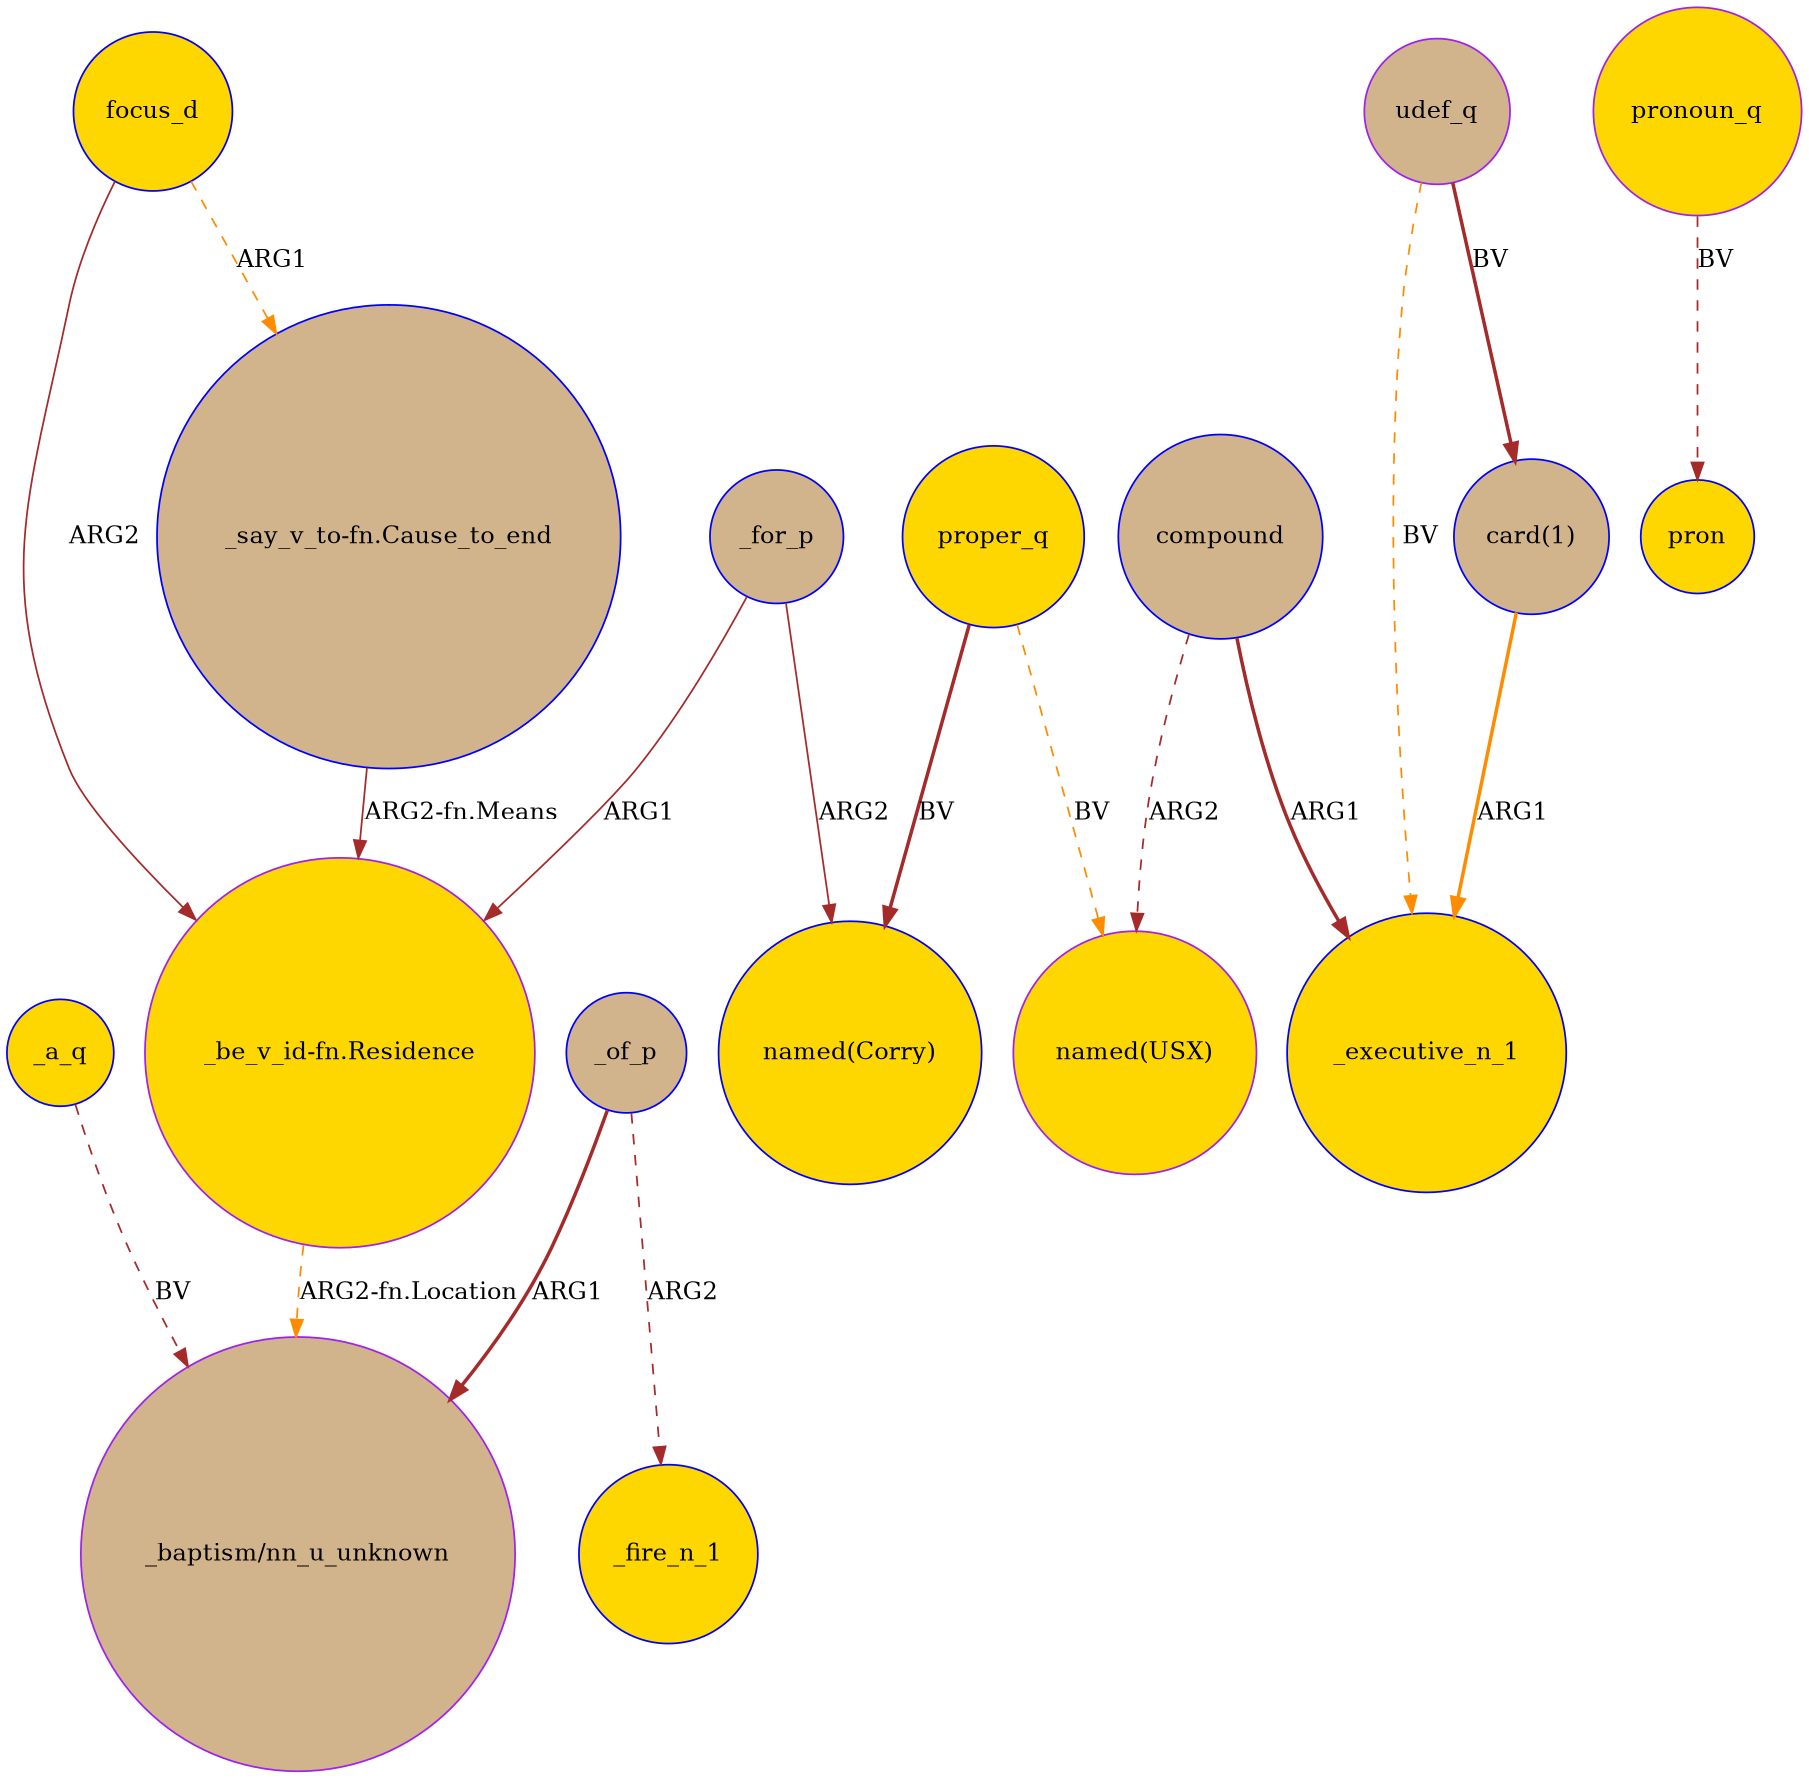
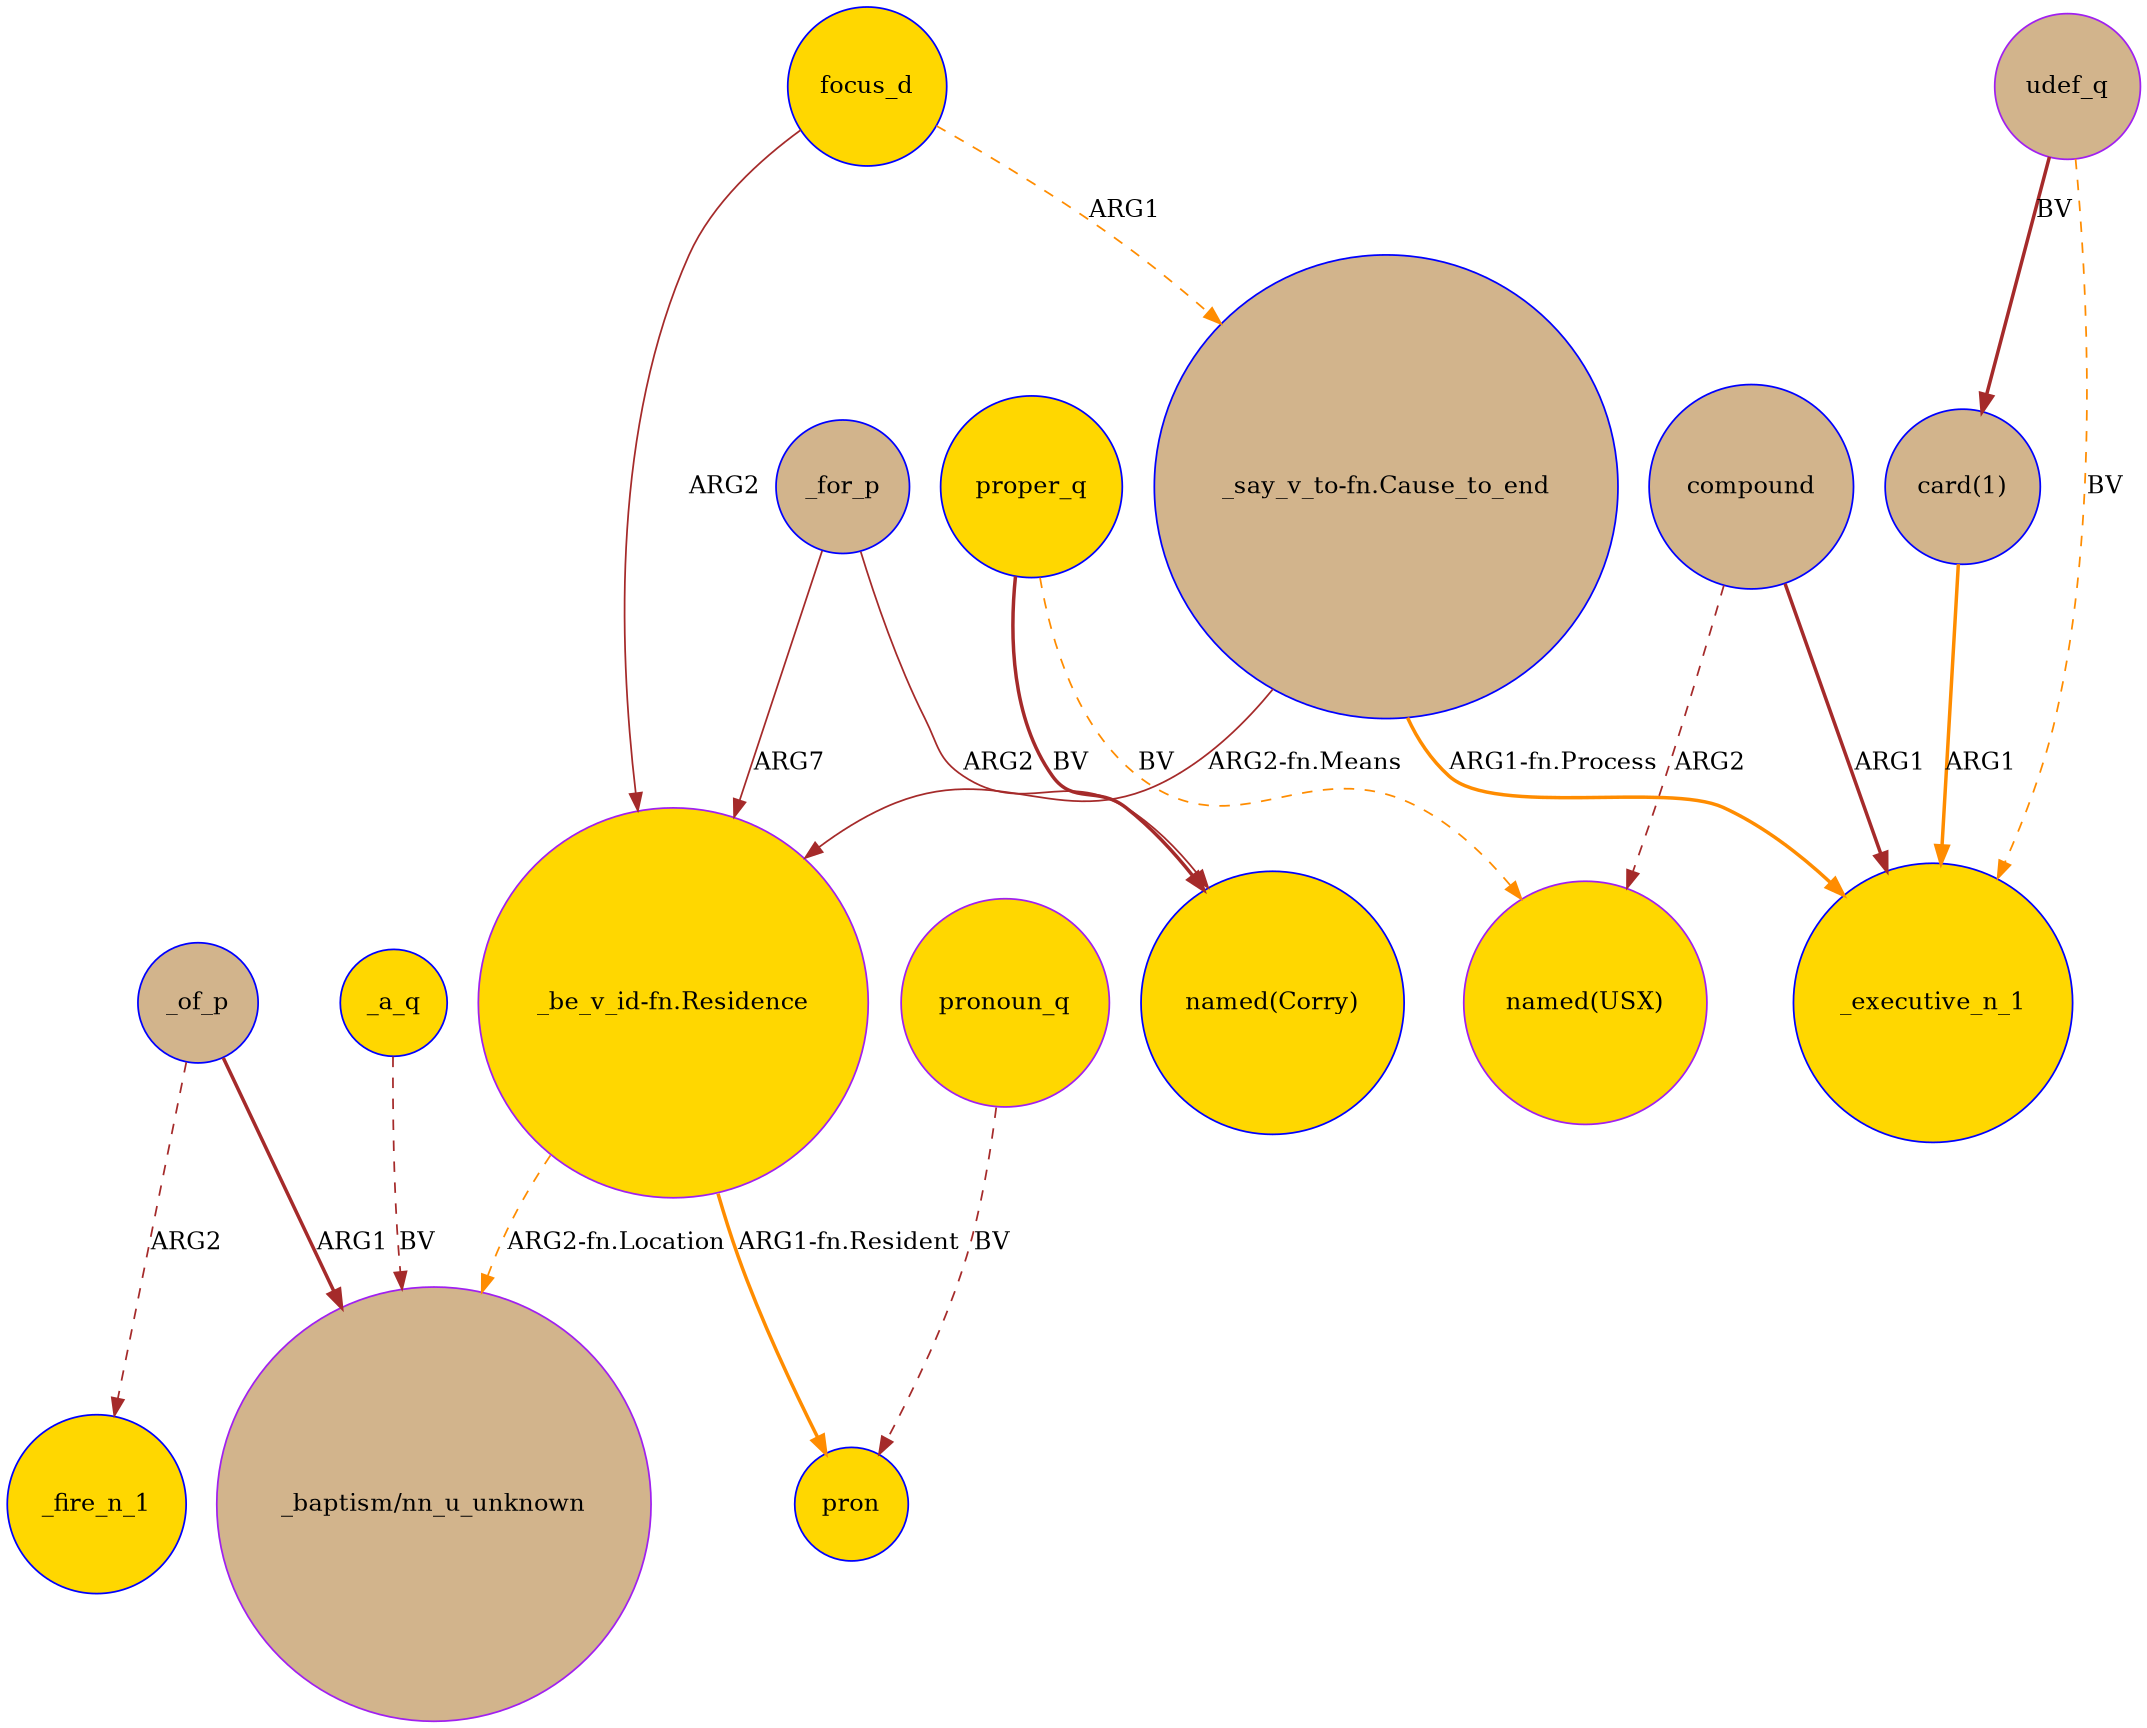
none -> (1614, 797)
(640, 813) -> (789, 763)
none -> (762, 1318)
